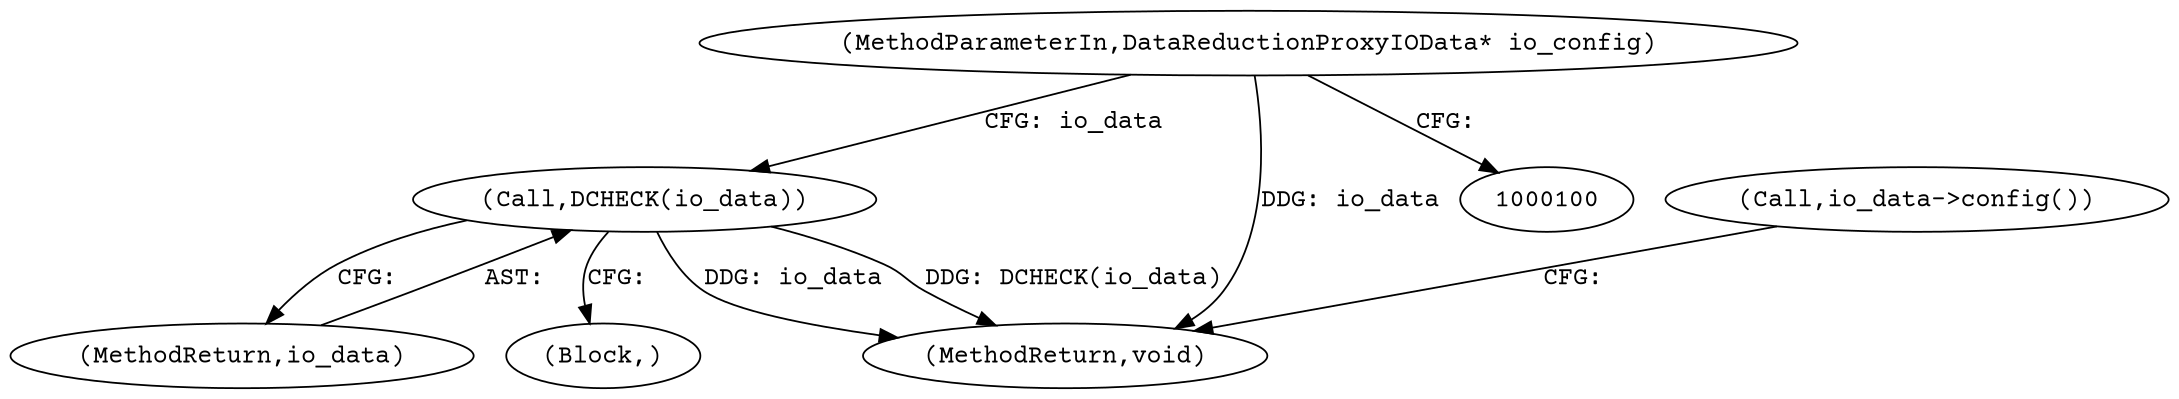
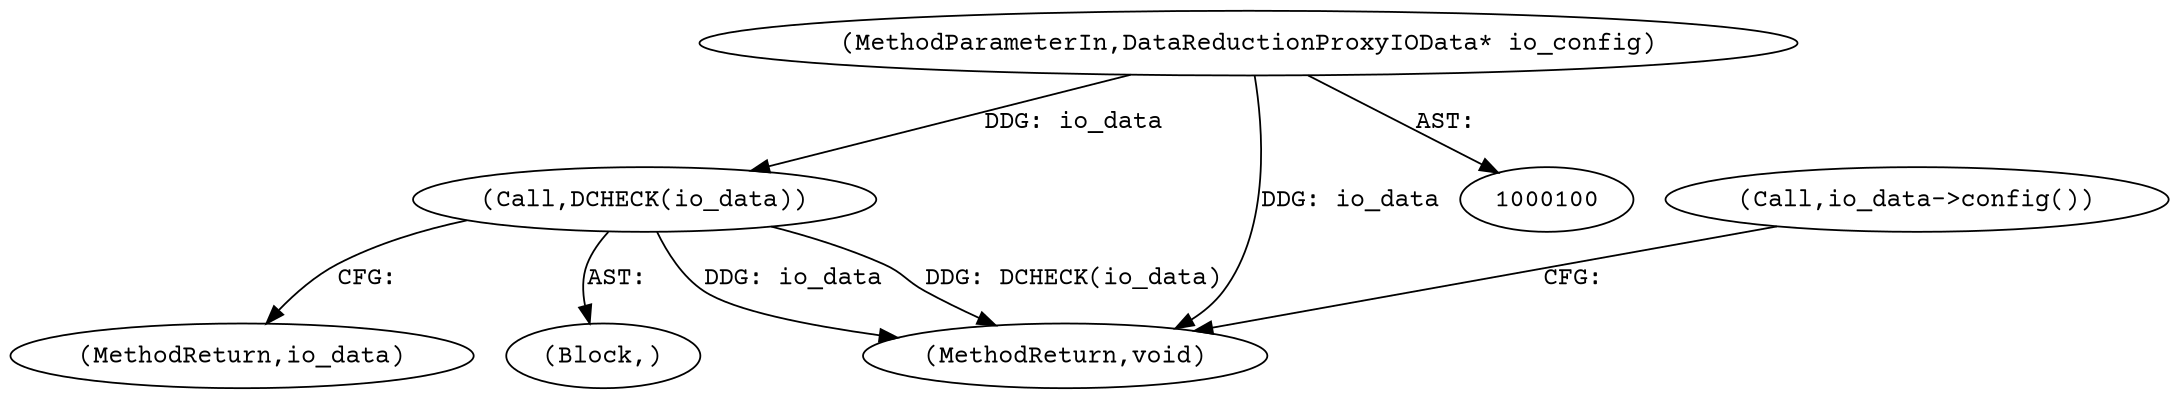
(1074, 121) -> (1074, 121)
(1453, 121) -> (1453, 121)
(625, 278) -> (625, 278)
(438, 282) -> none
